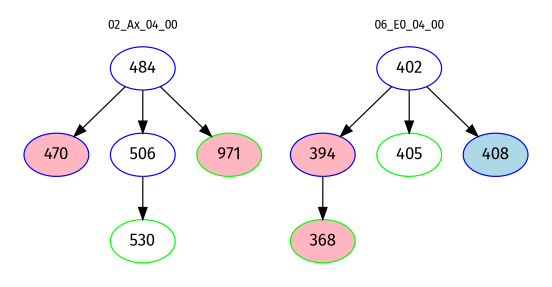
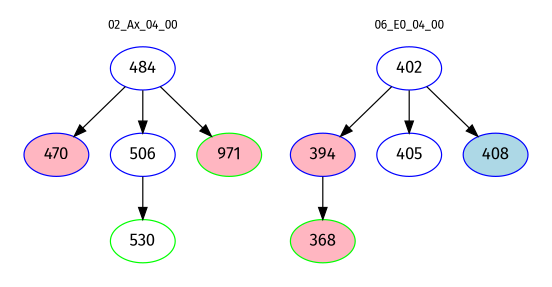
(409, 155) -> (409, 155)
